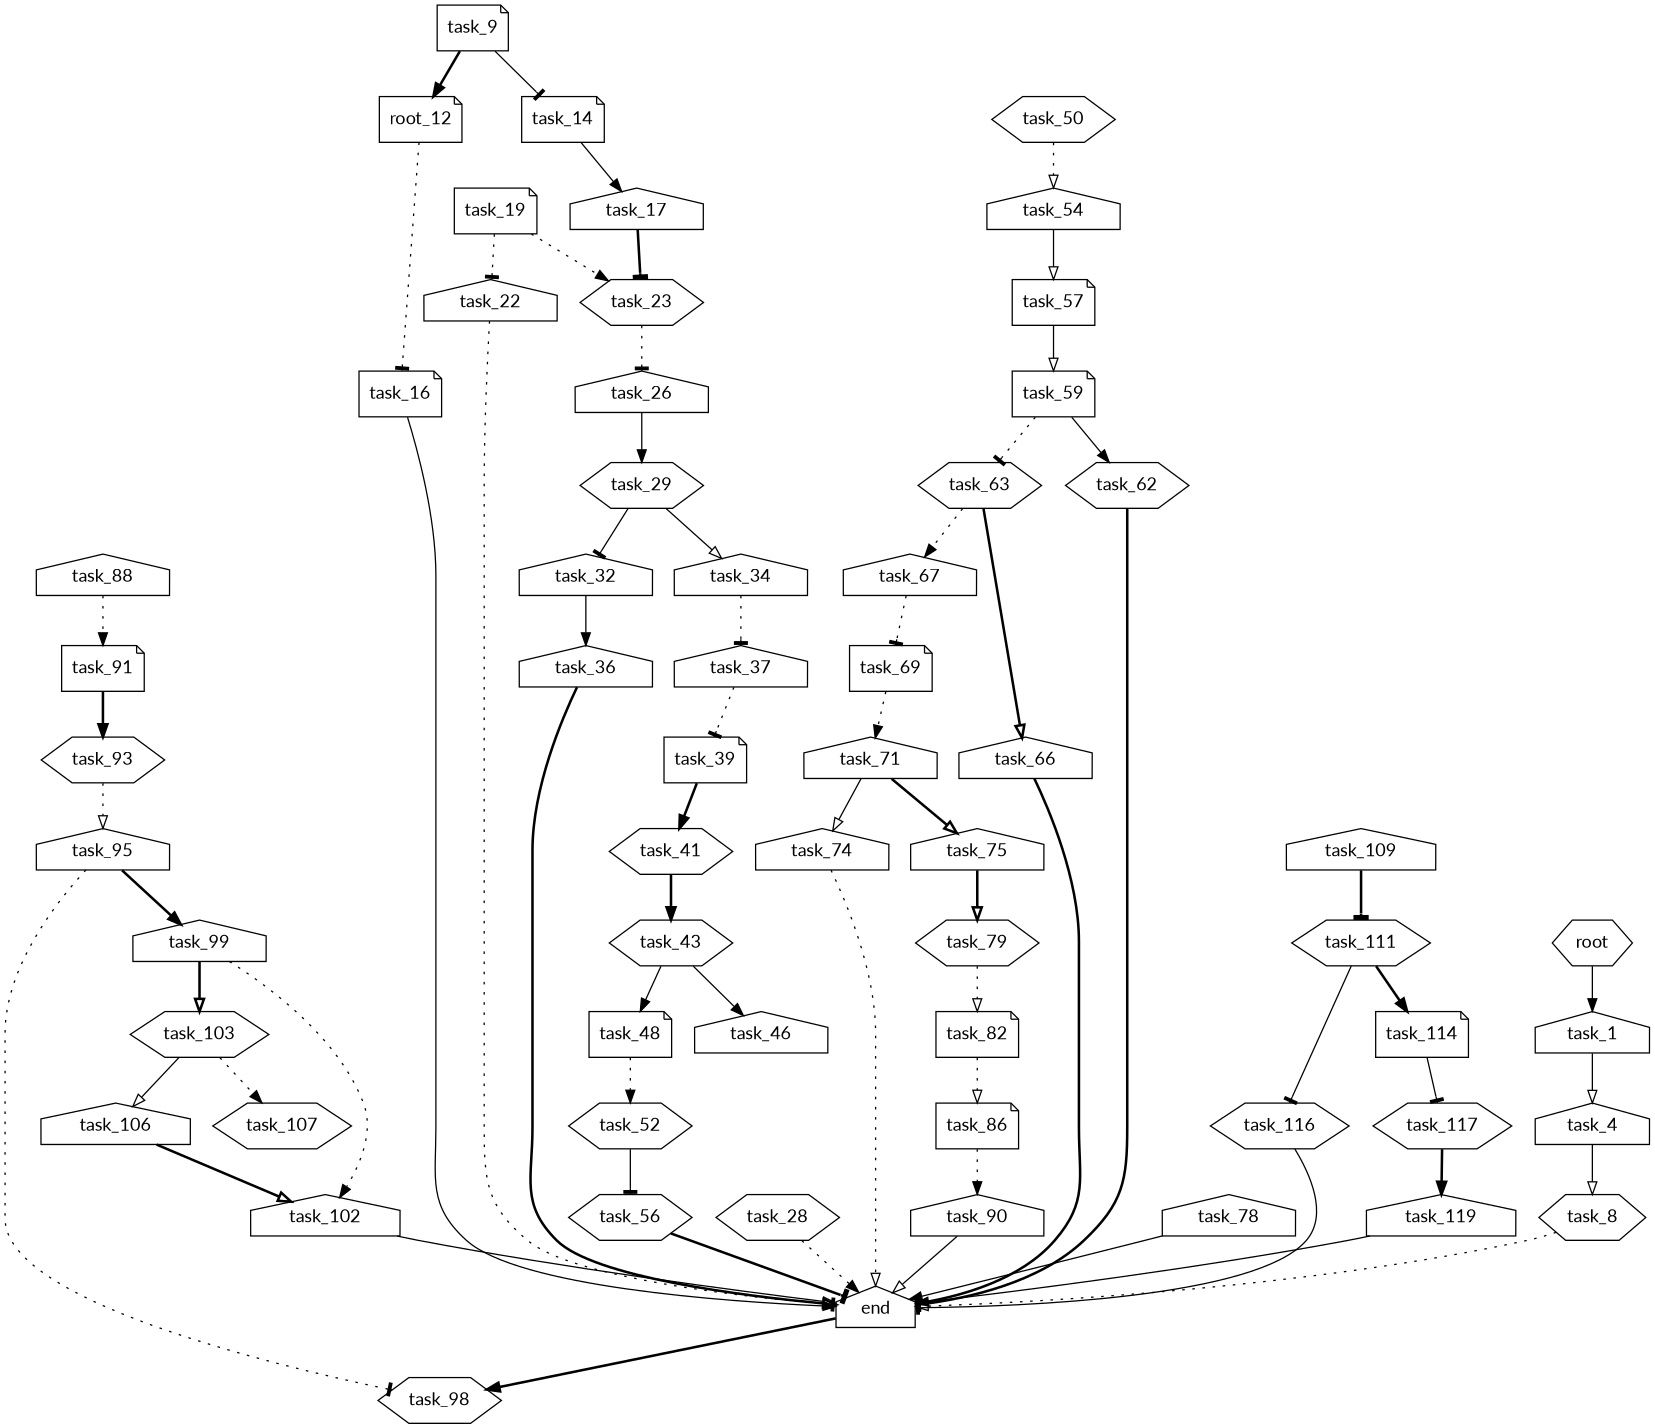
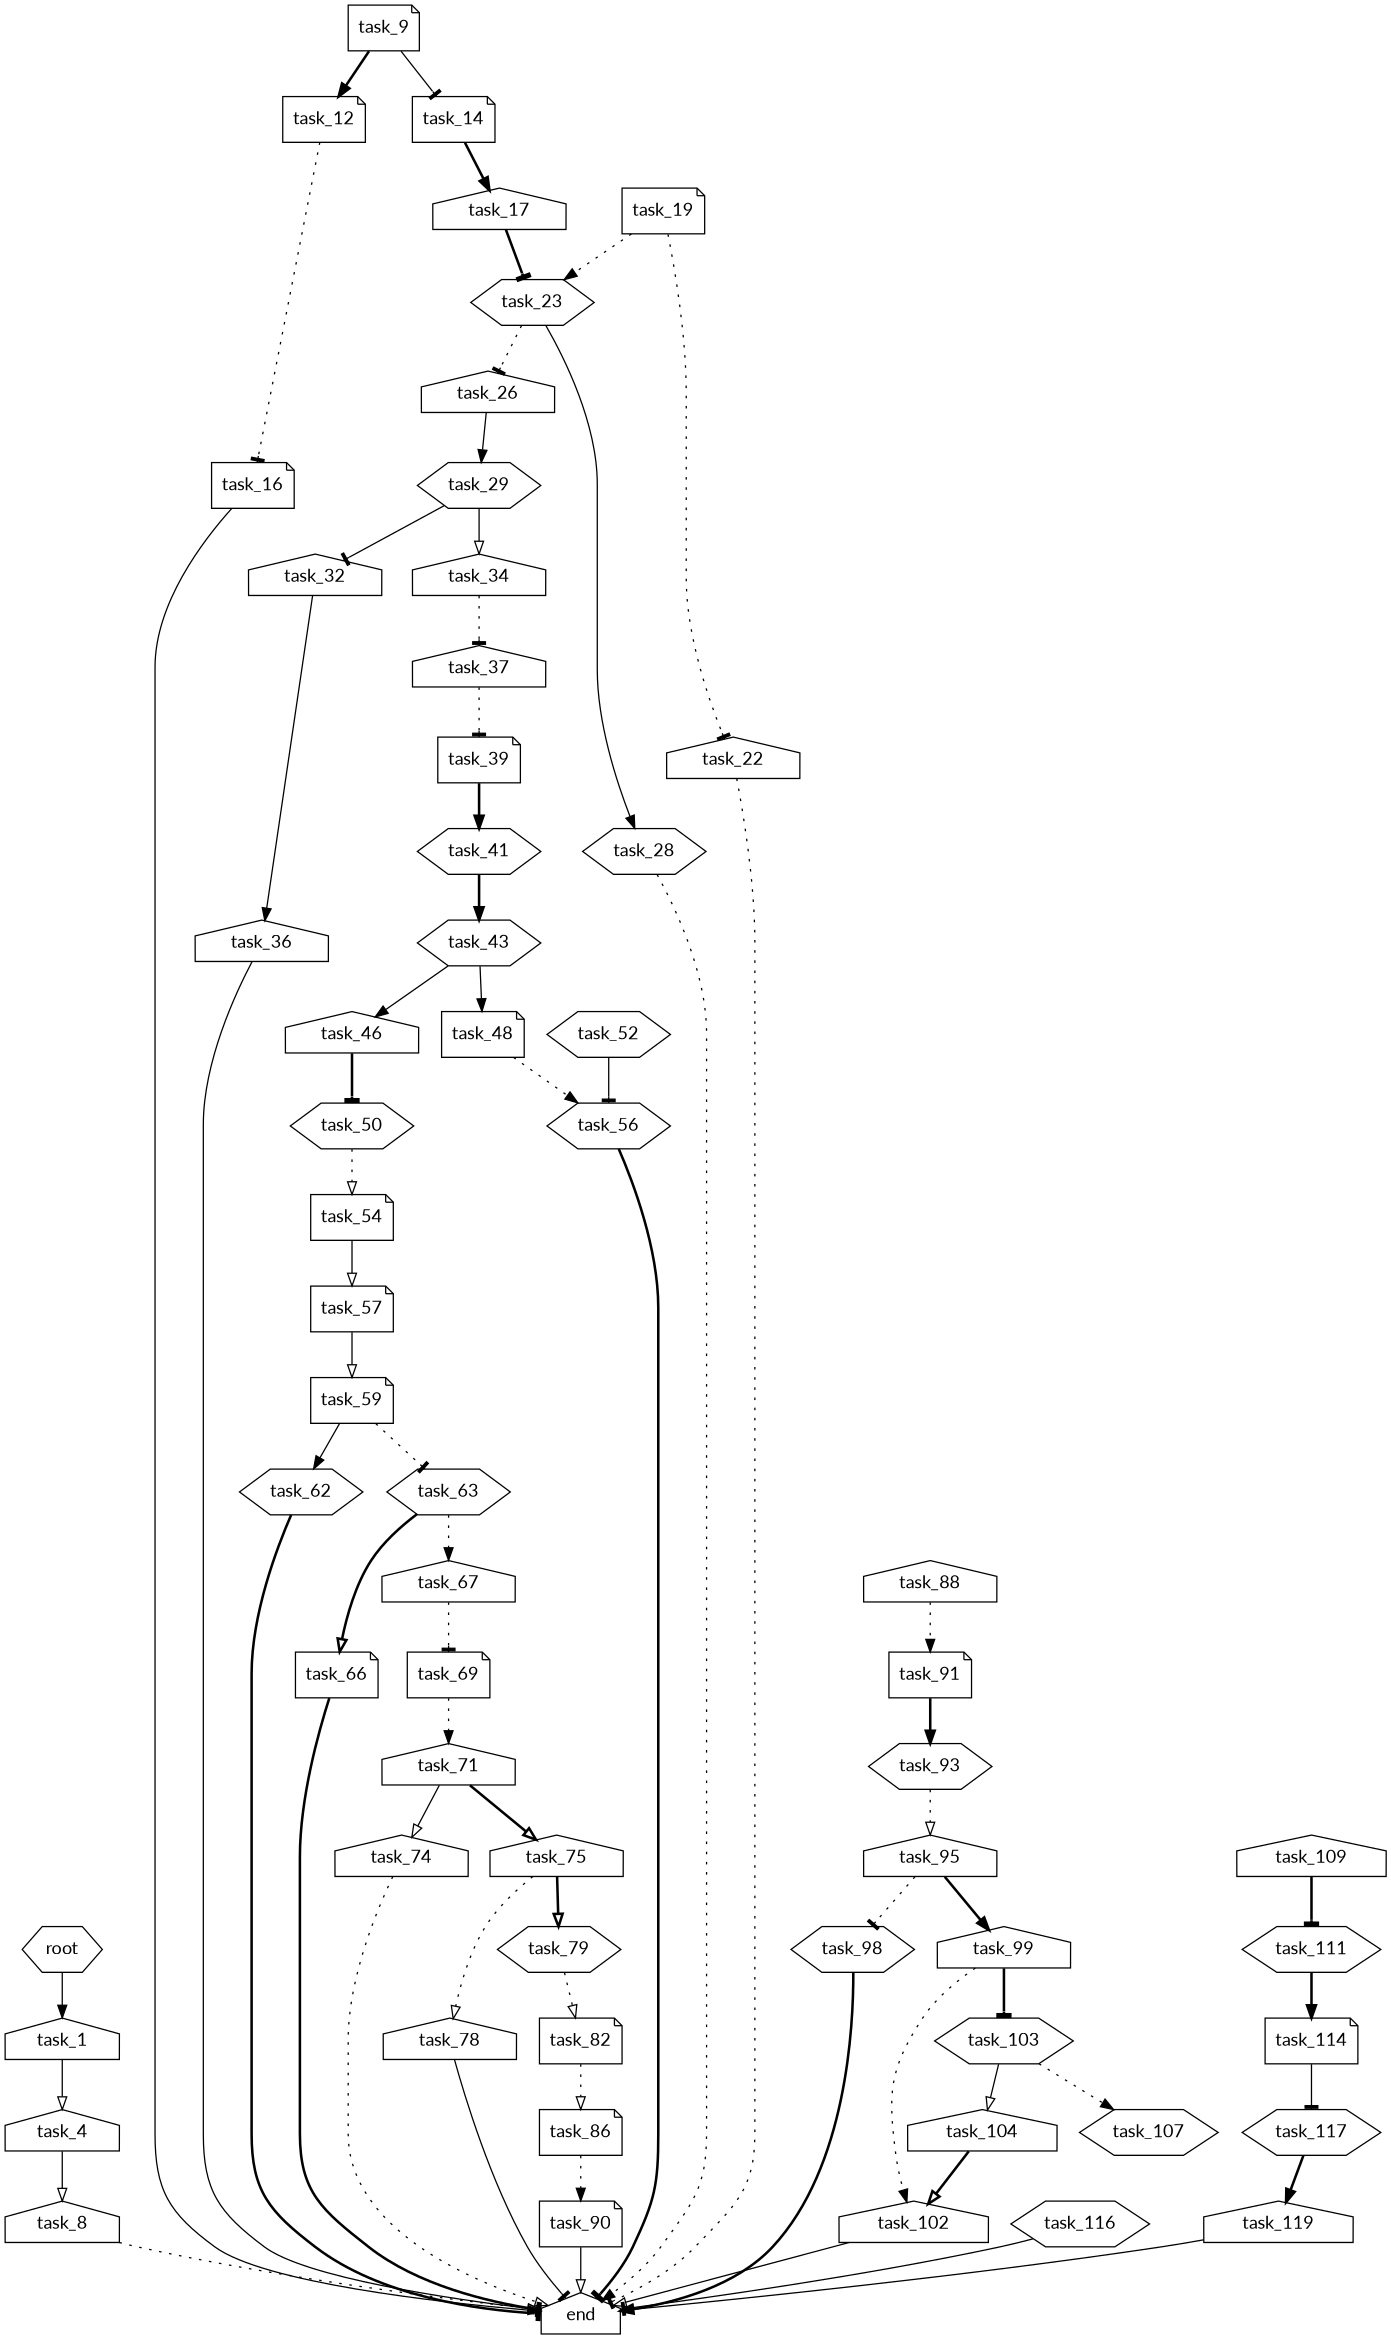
(421, 119) -> (324, 119)
(597, 162) -> (474, 161)
(1054, 211) -> (352, 1217)
none -> (597, 568)
(1026, 760) -> (337, 1675)
(200, 980) -> (1004, 1990)
(1322, 1031) -> none
(630, 1074) -> (540, 1076)
none -> (352, 1075)
(532, 1102) -> (203, 1747)
(116, 1126) -> (982, 2132)
(977, 1217) -> (581, 2224)
(1592, 1217) -> (62, 2224)
(1078, 1257) -> (496, 2182)
(668, 1353) -> (810, 2190)
none -> (481, 1934)
